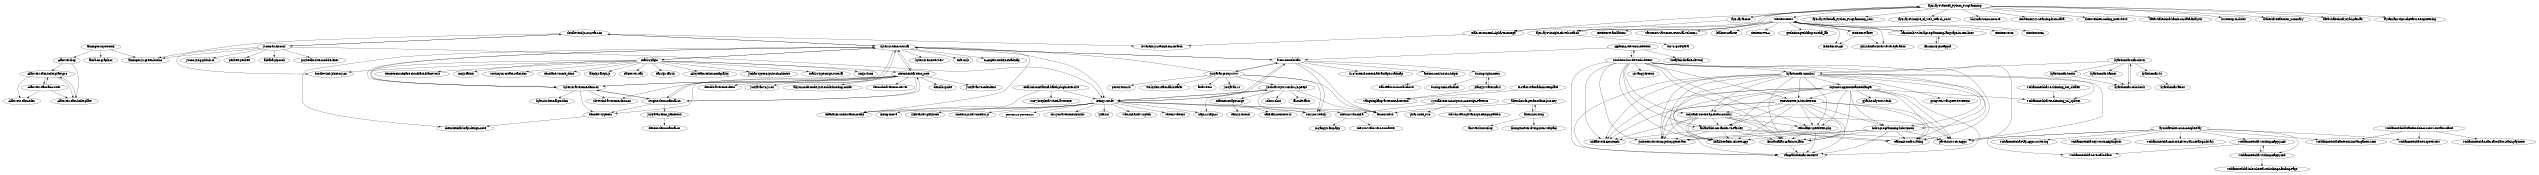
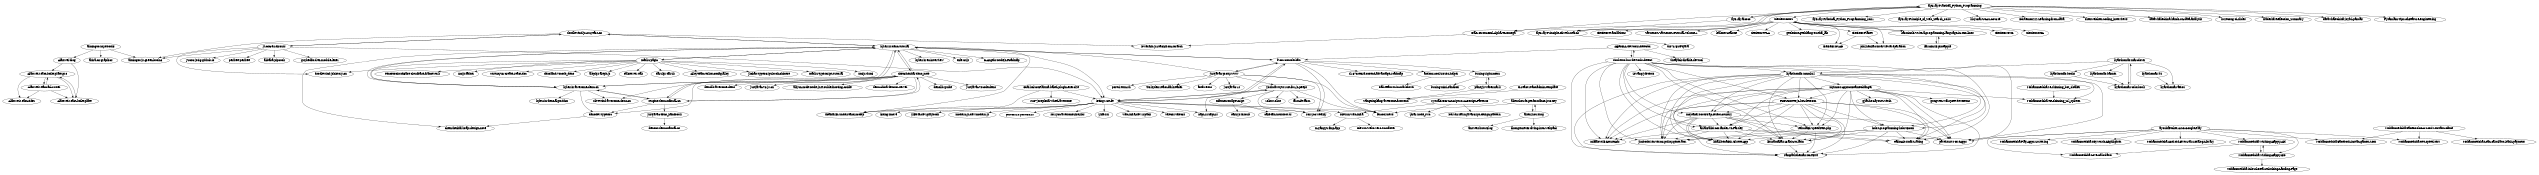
(1824, 27) -> none
(778, 65) -> none
(2140, 67) -> (2164, 67)
(1879, 84) -> (1910, 96)
